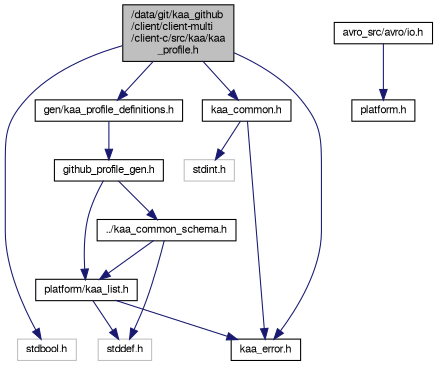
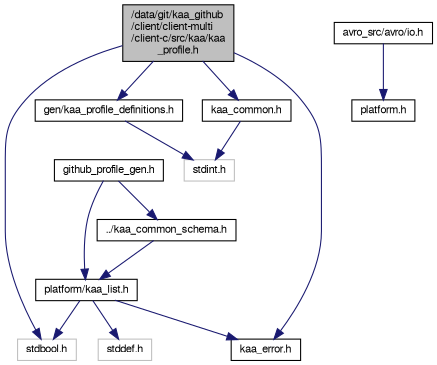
(109, 135) -> (154, 138)
(256, 225) -> none
(151, 286) -> none
none -> (70, 315)
